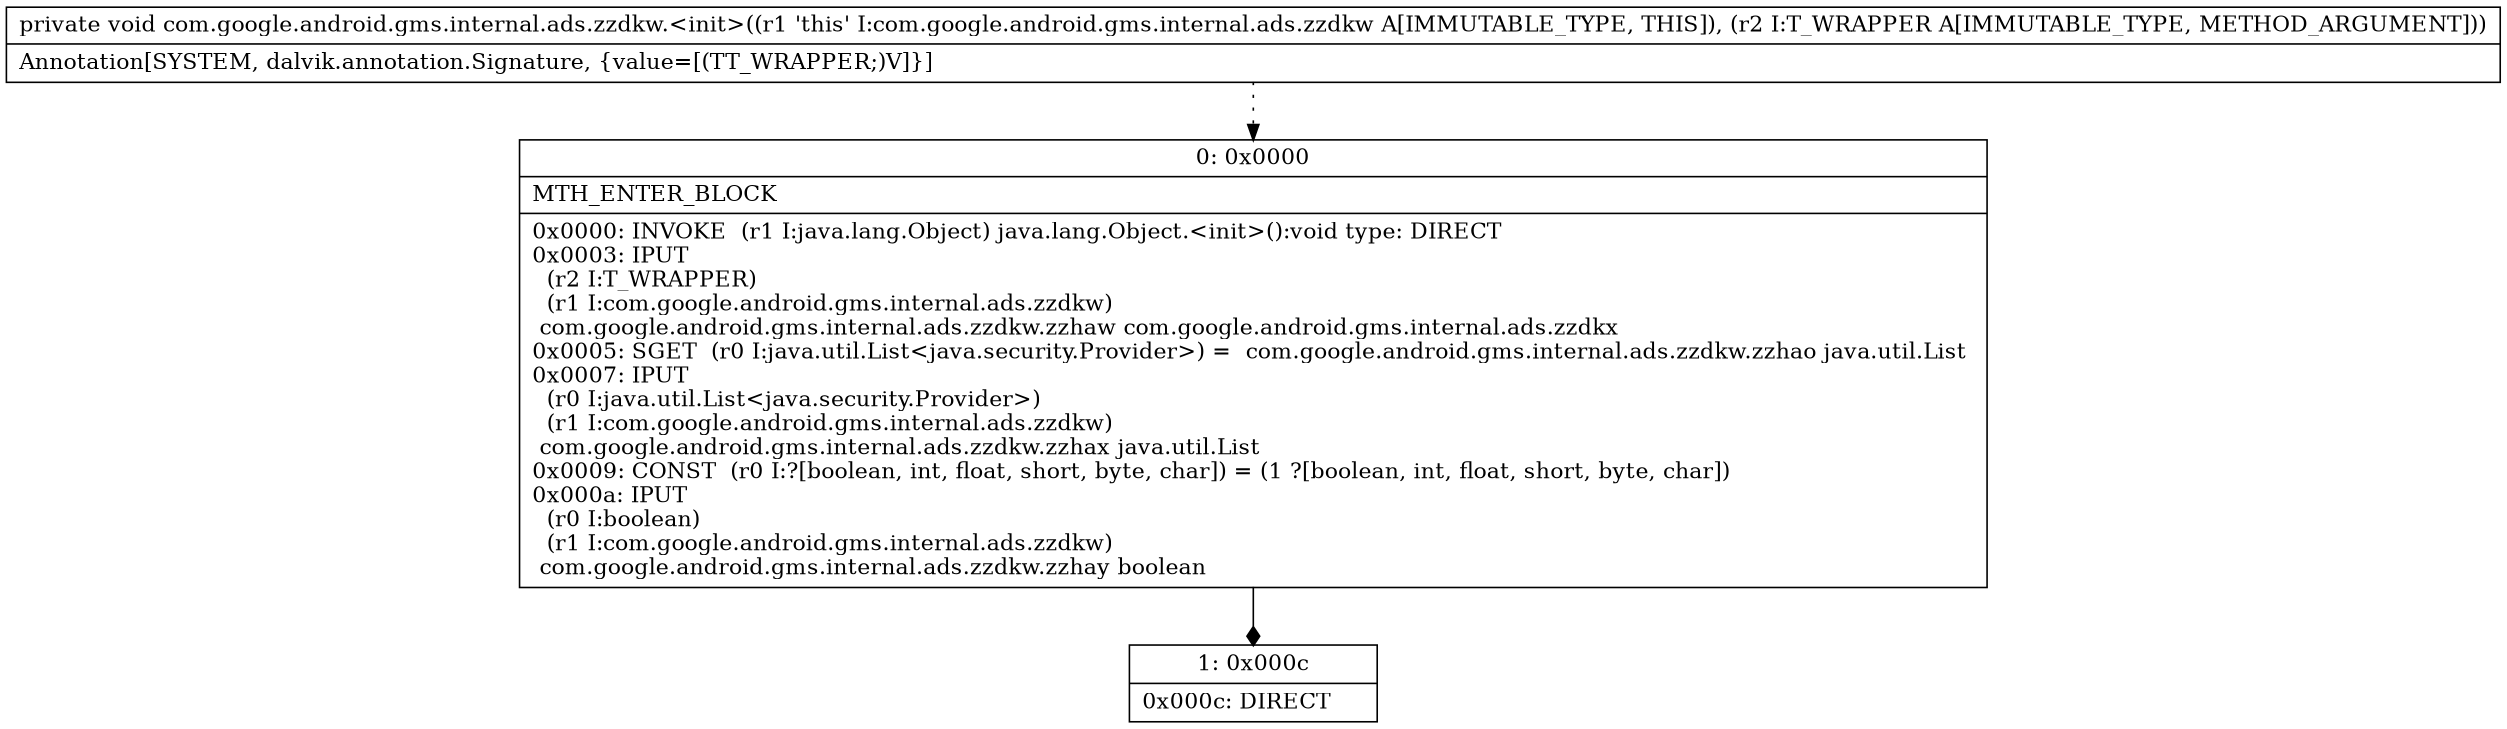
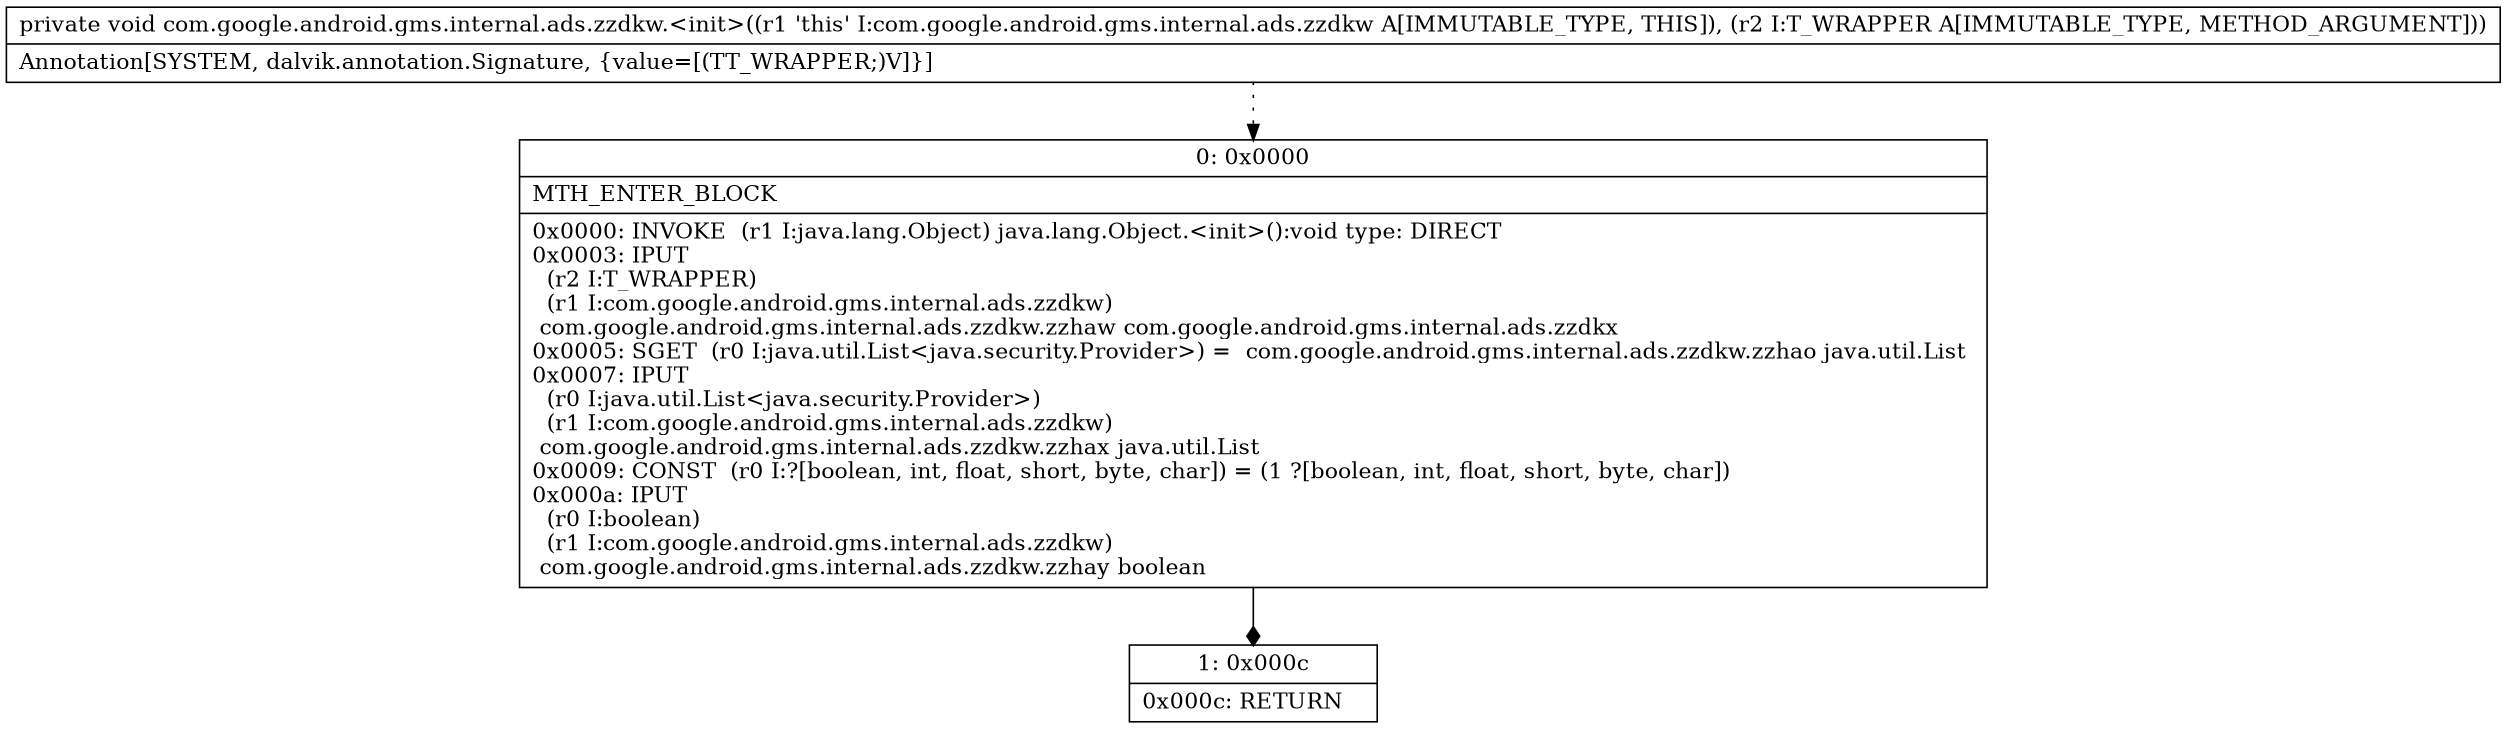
(1248, 702) -> (1253, 702)
